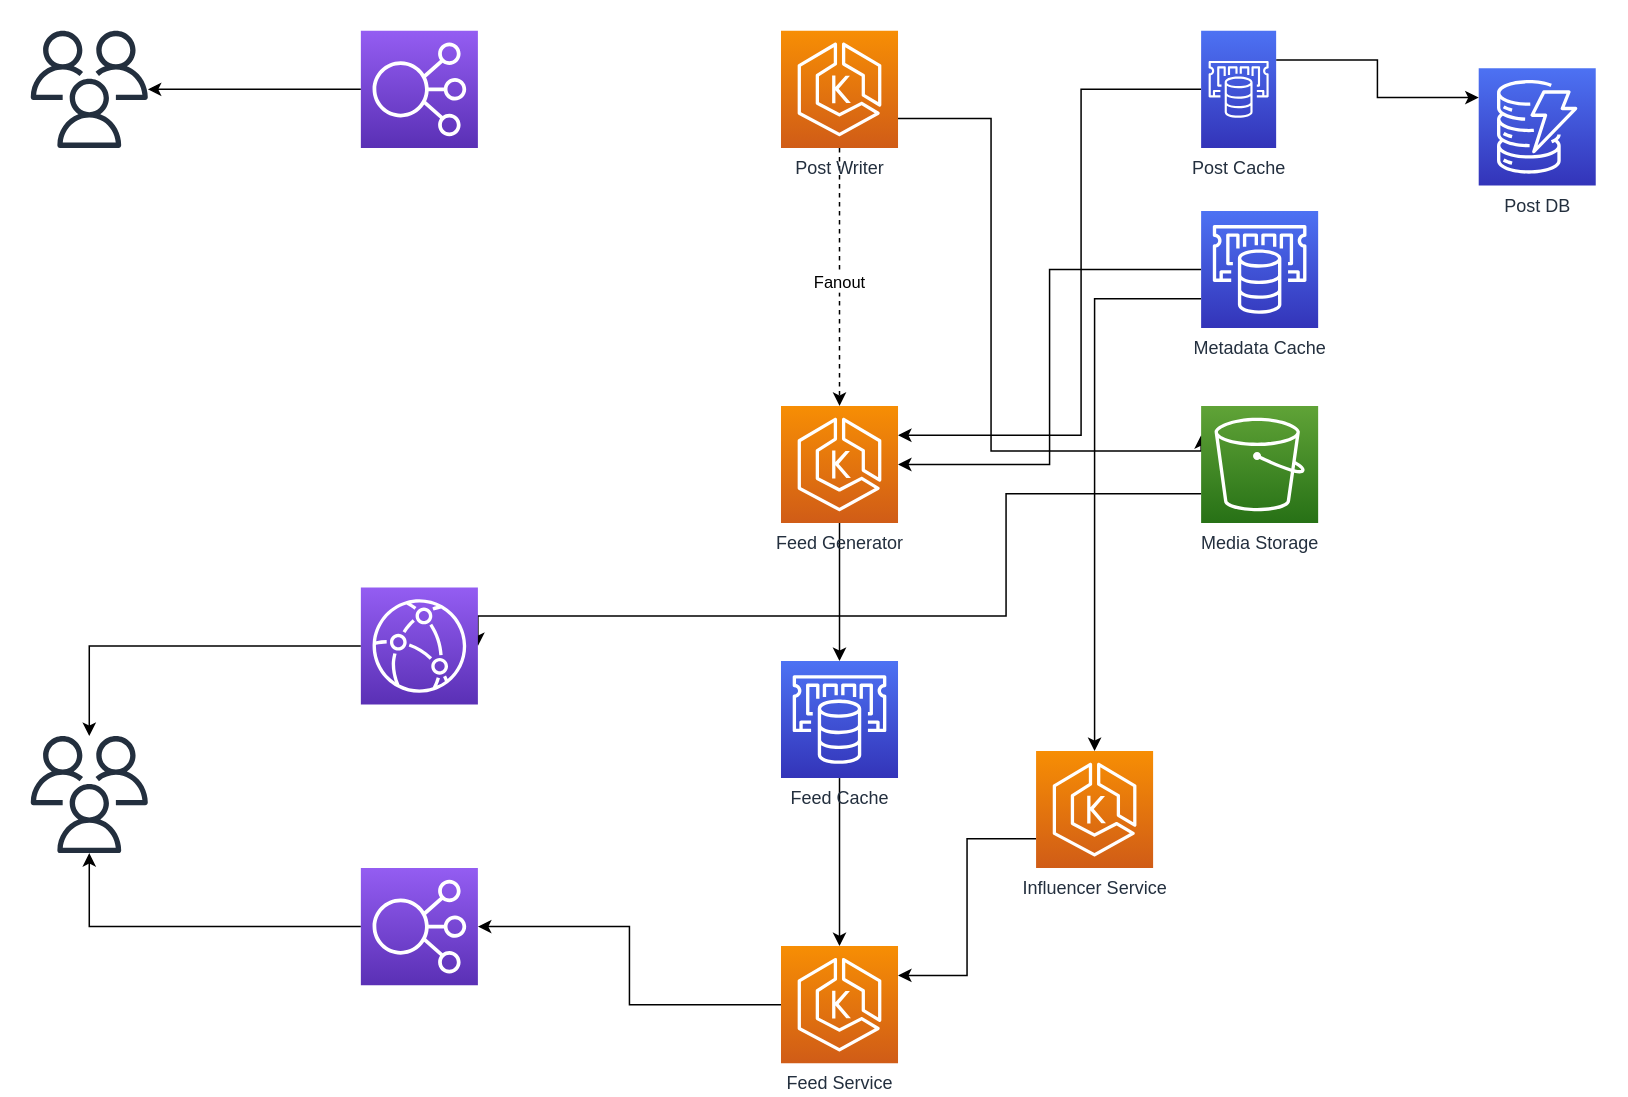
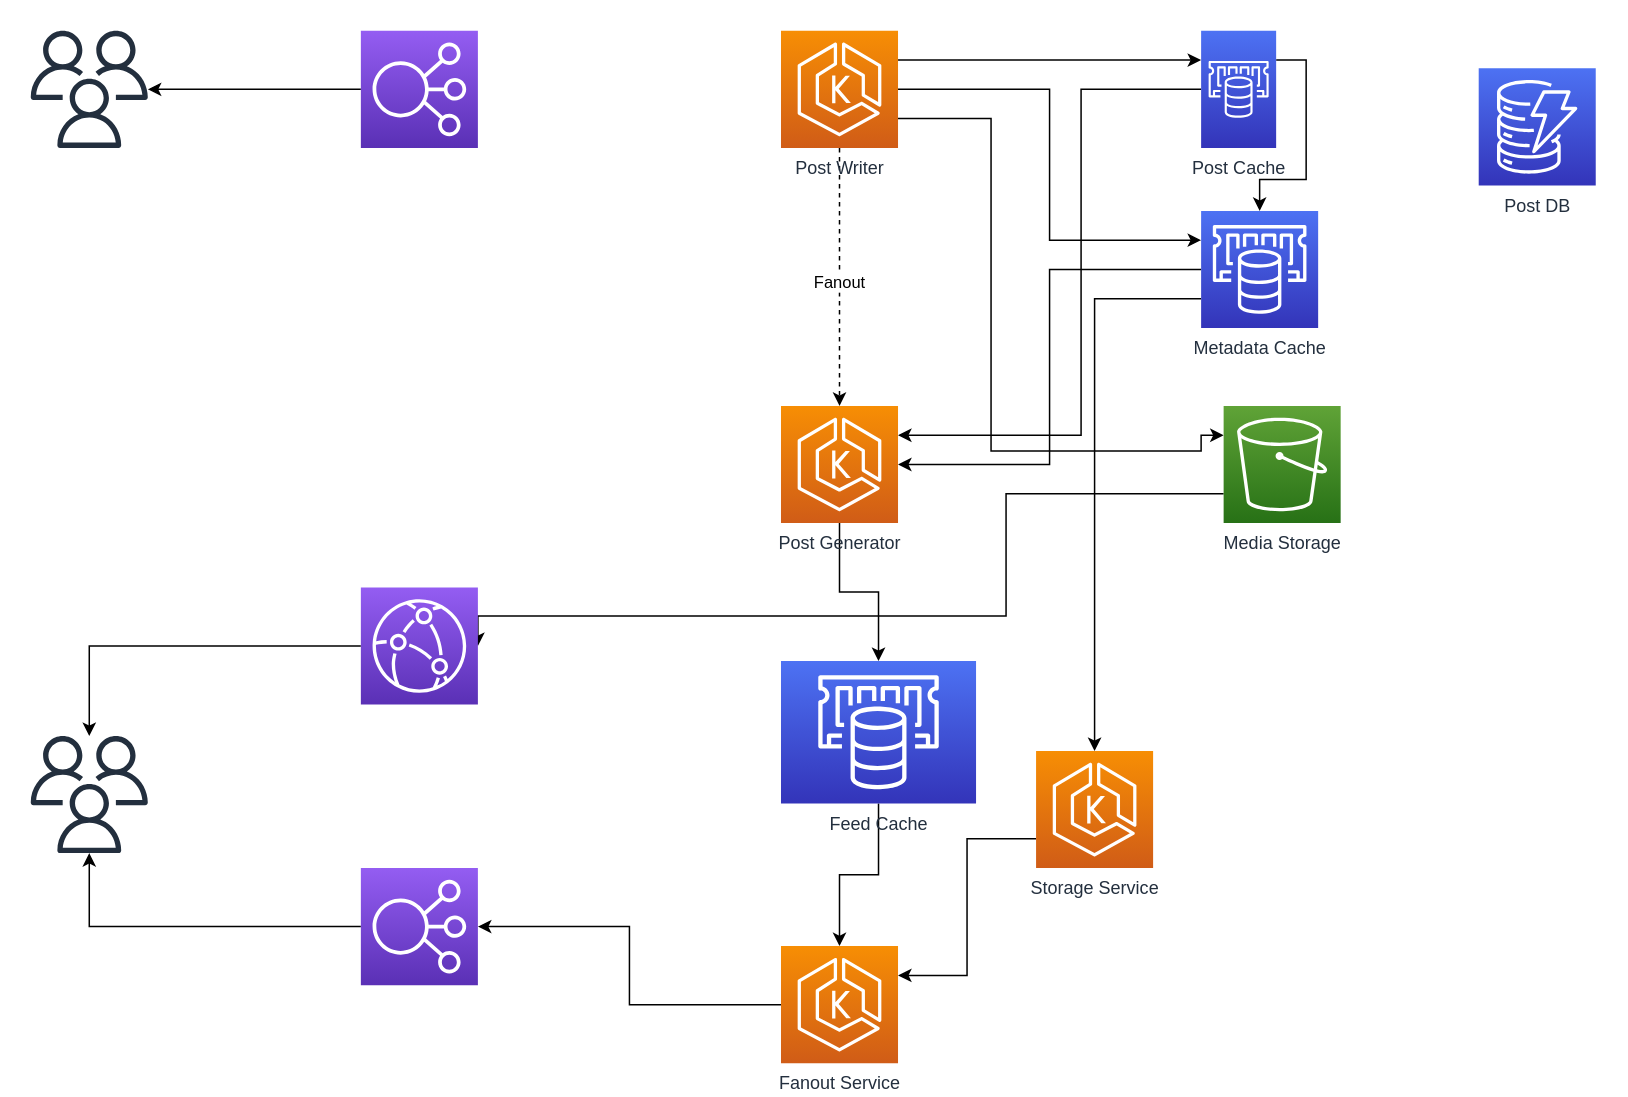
none -> (1044, 60)
(1377, 87) -> (1306, 151)
none -> (1049, 160)
(1259, 464) -> (1282, 464)
(840, 544) -> (840, 544)
(839, 719) -> (878, 732)
(1095, 889) -> (1095, 889)
(840, 1084) -> (840, 1084)
